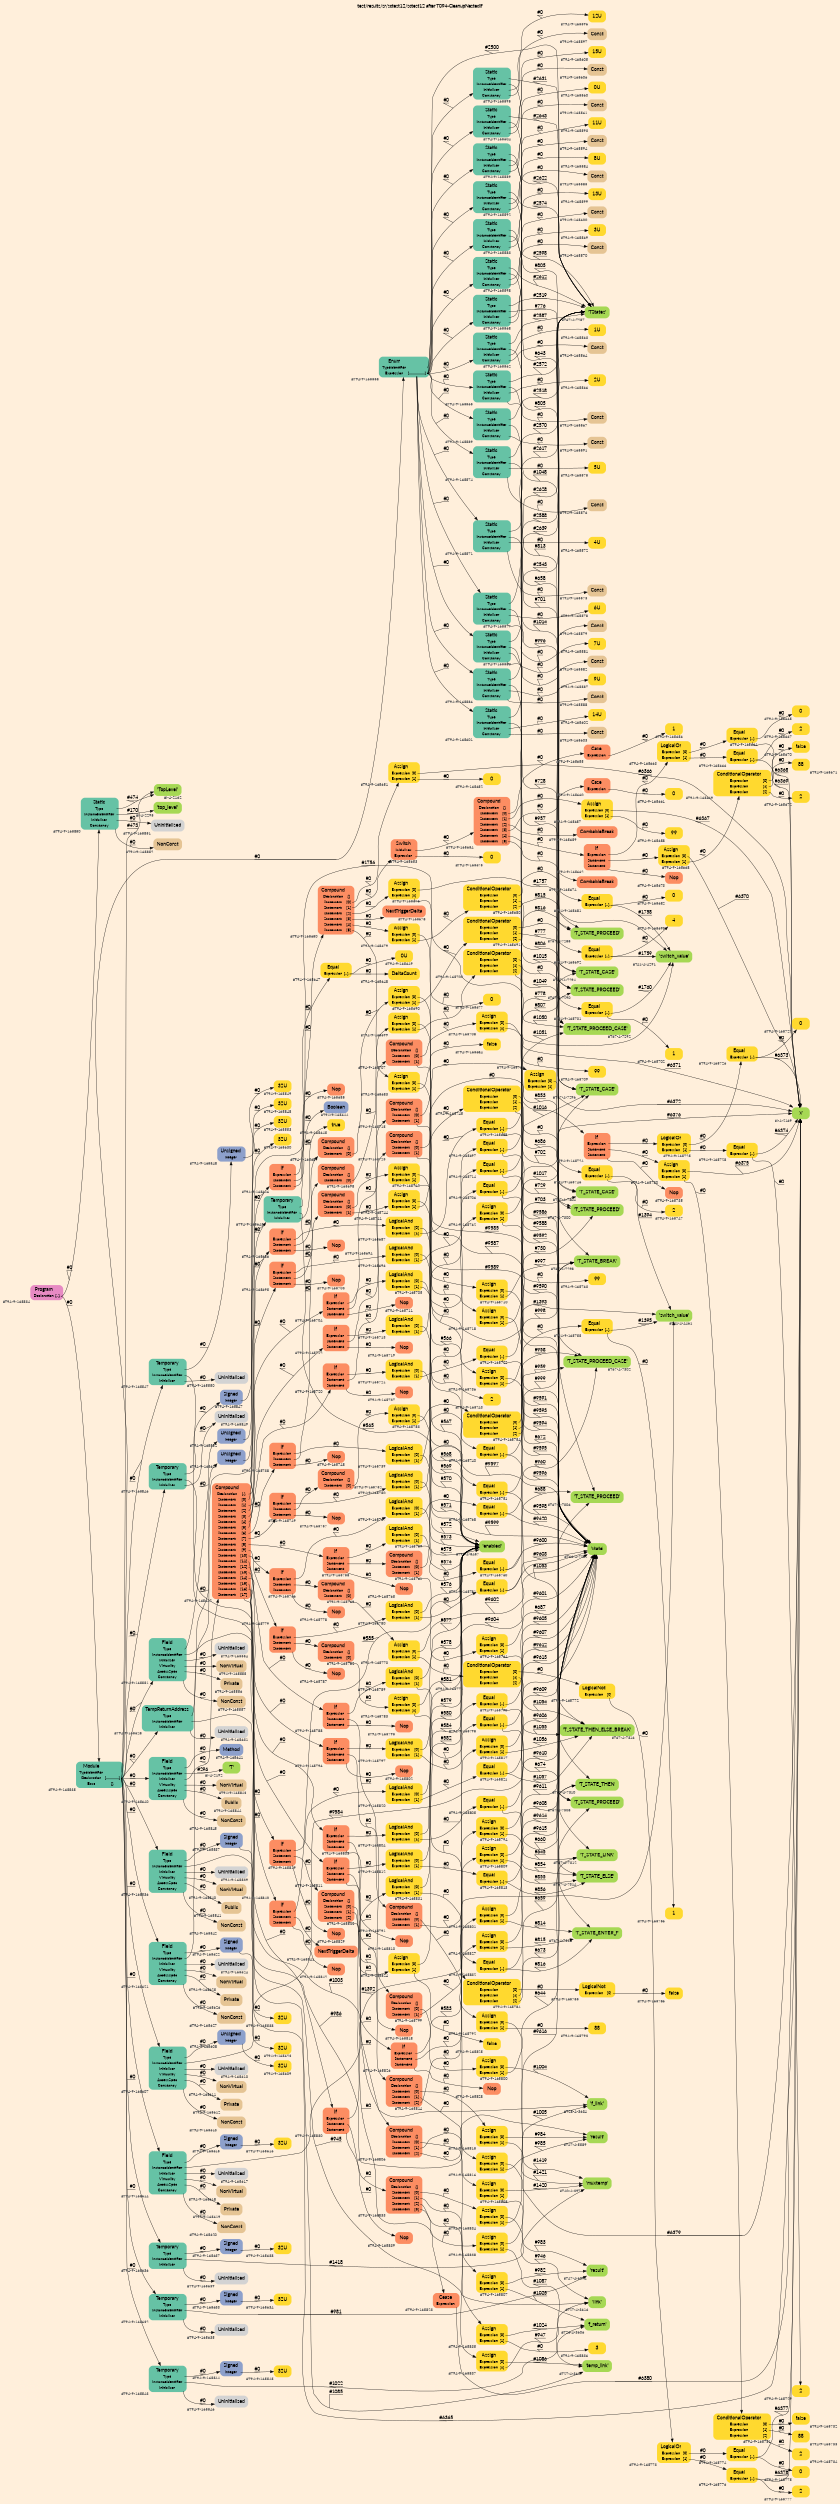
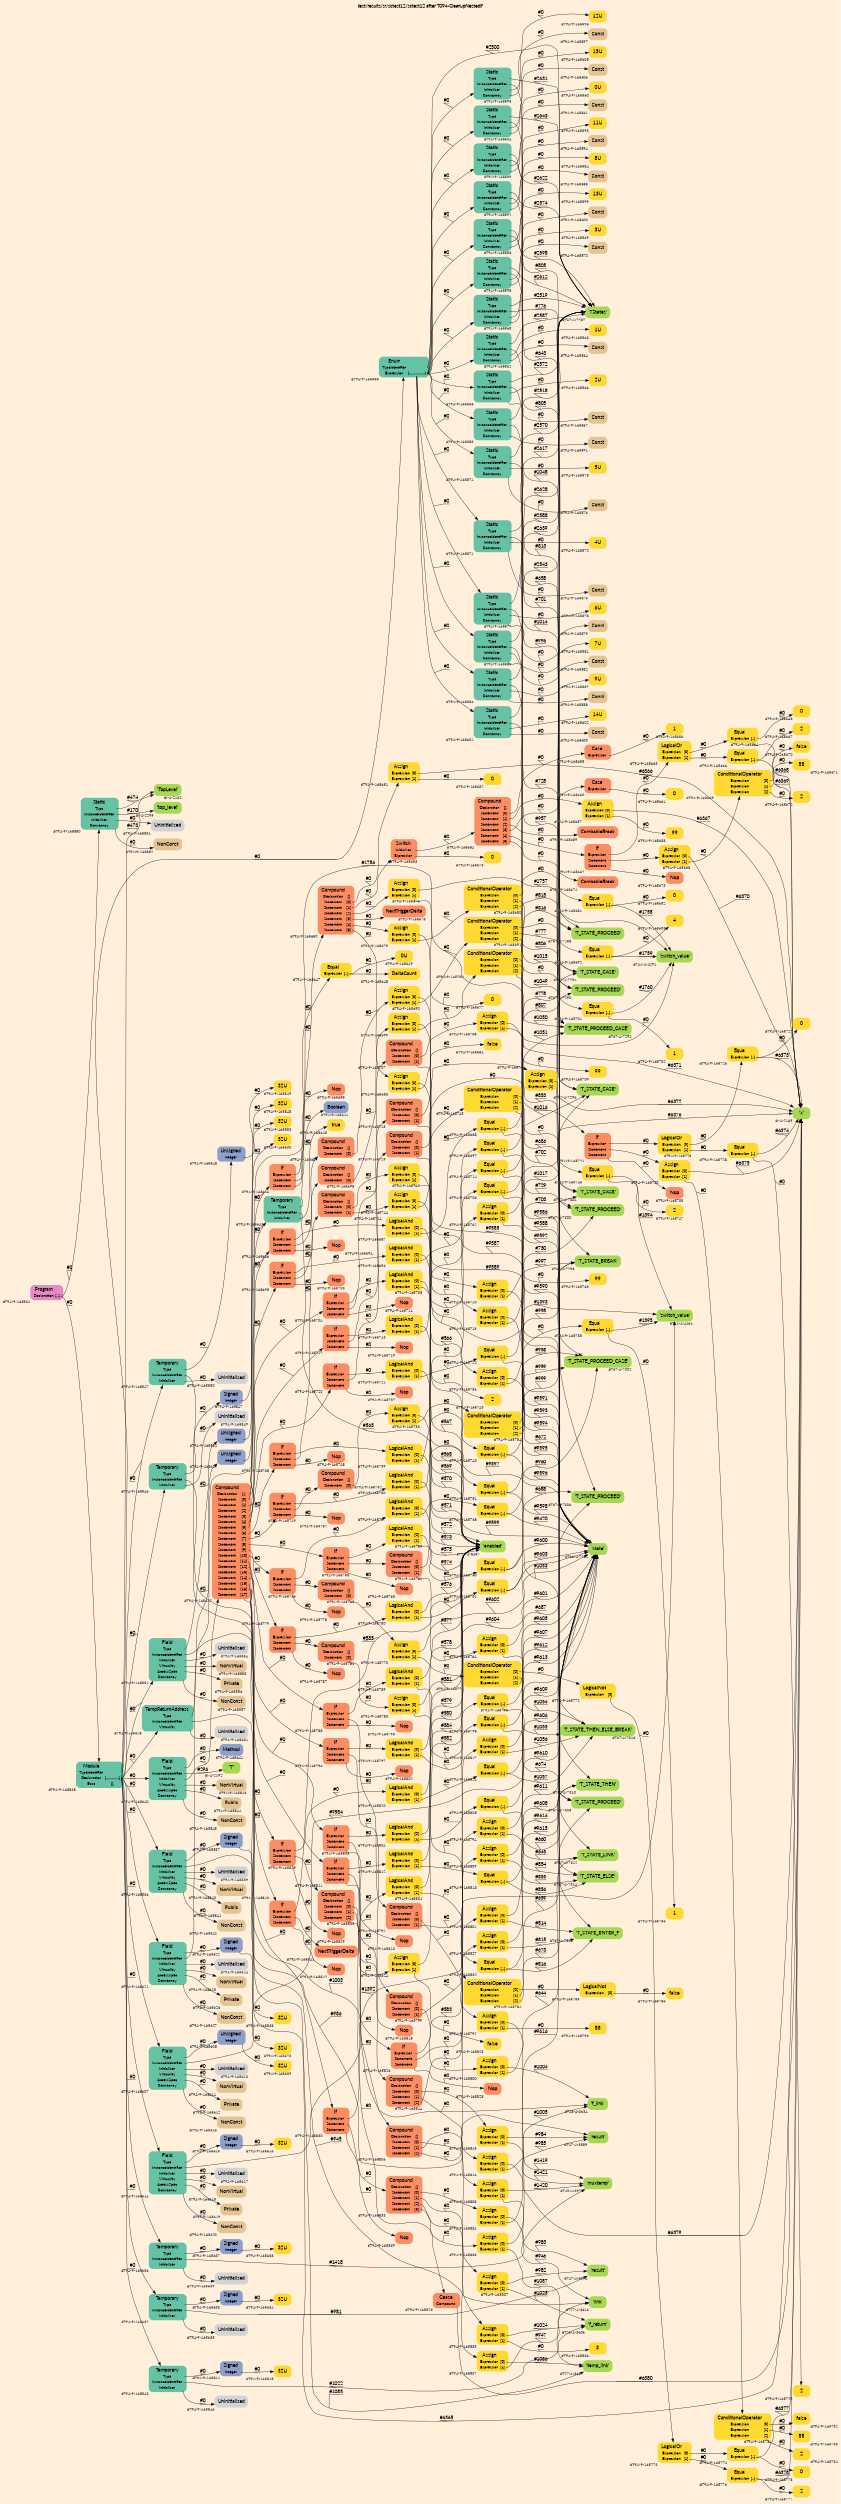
(167, 1727) -> (167, 1727)
(446, 2304) -> (446, 2304)
